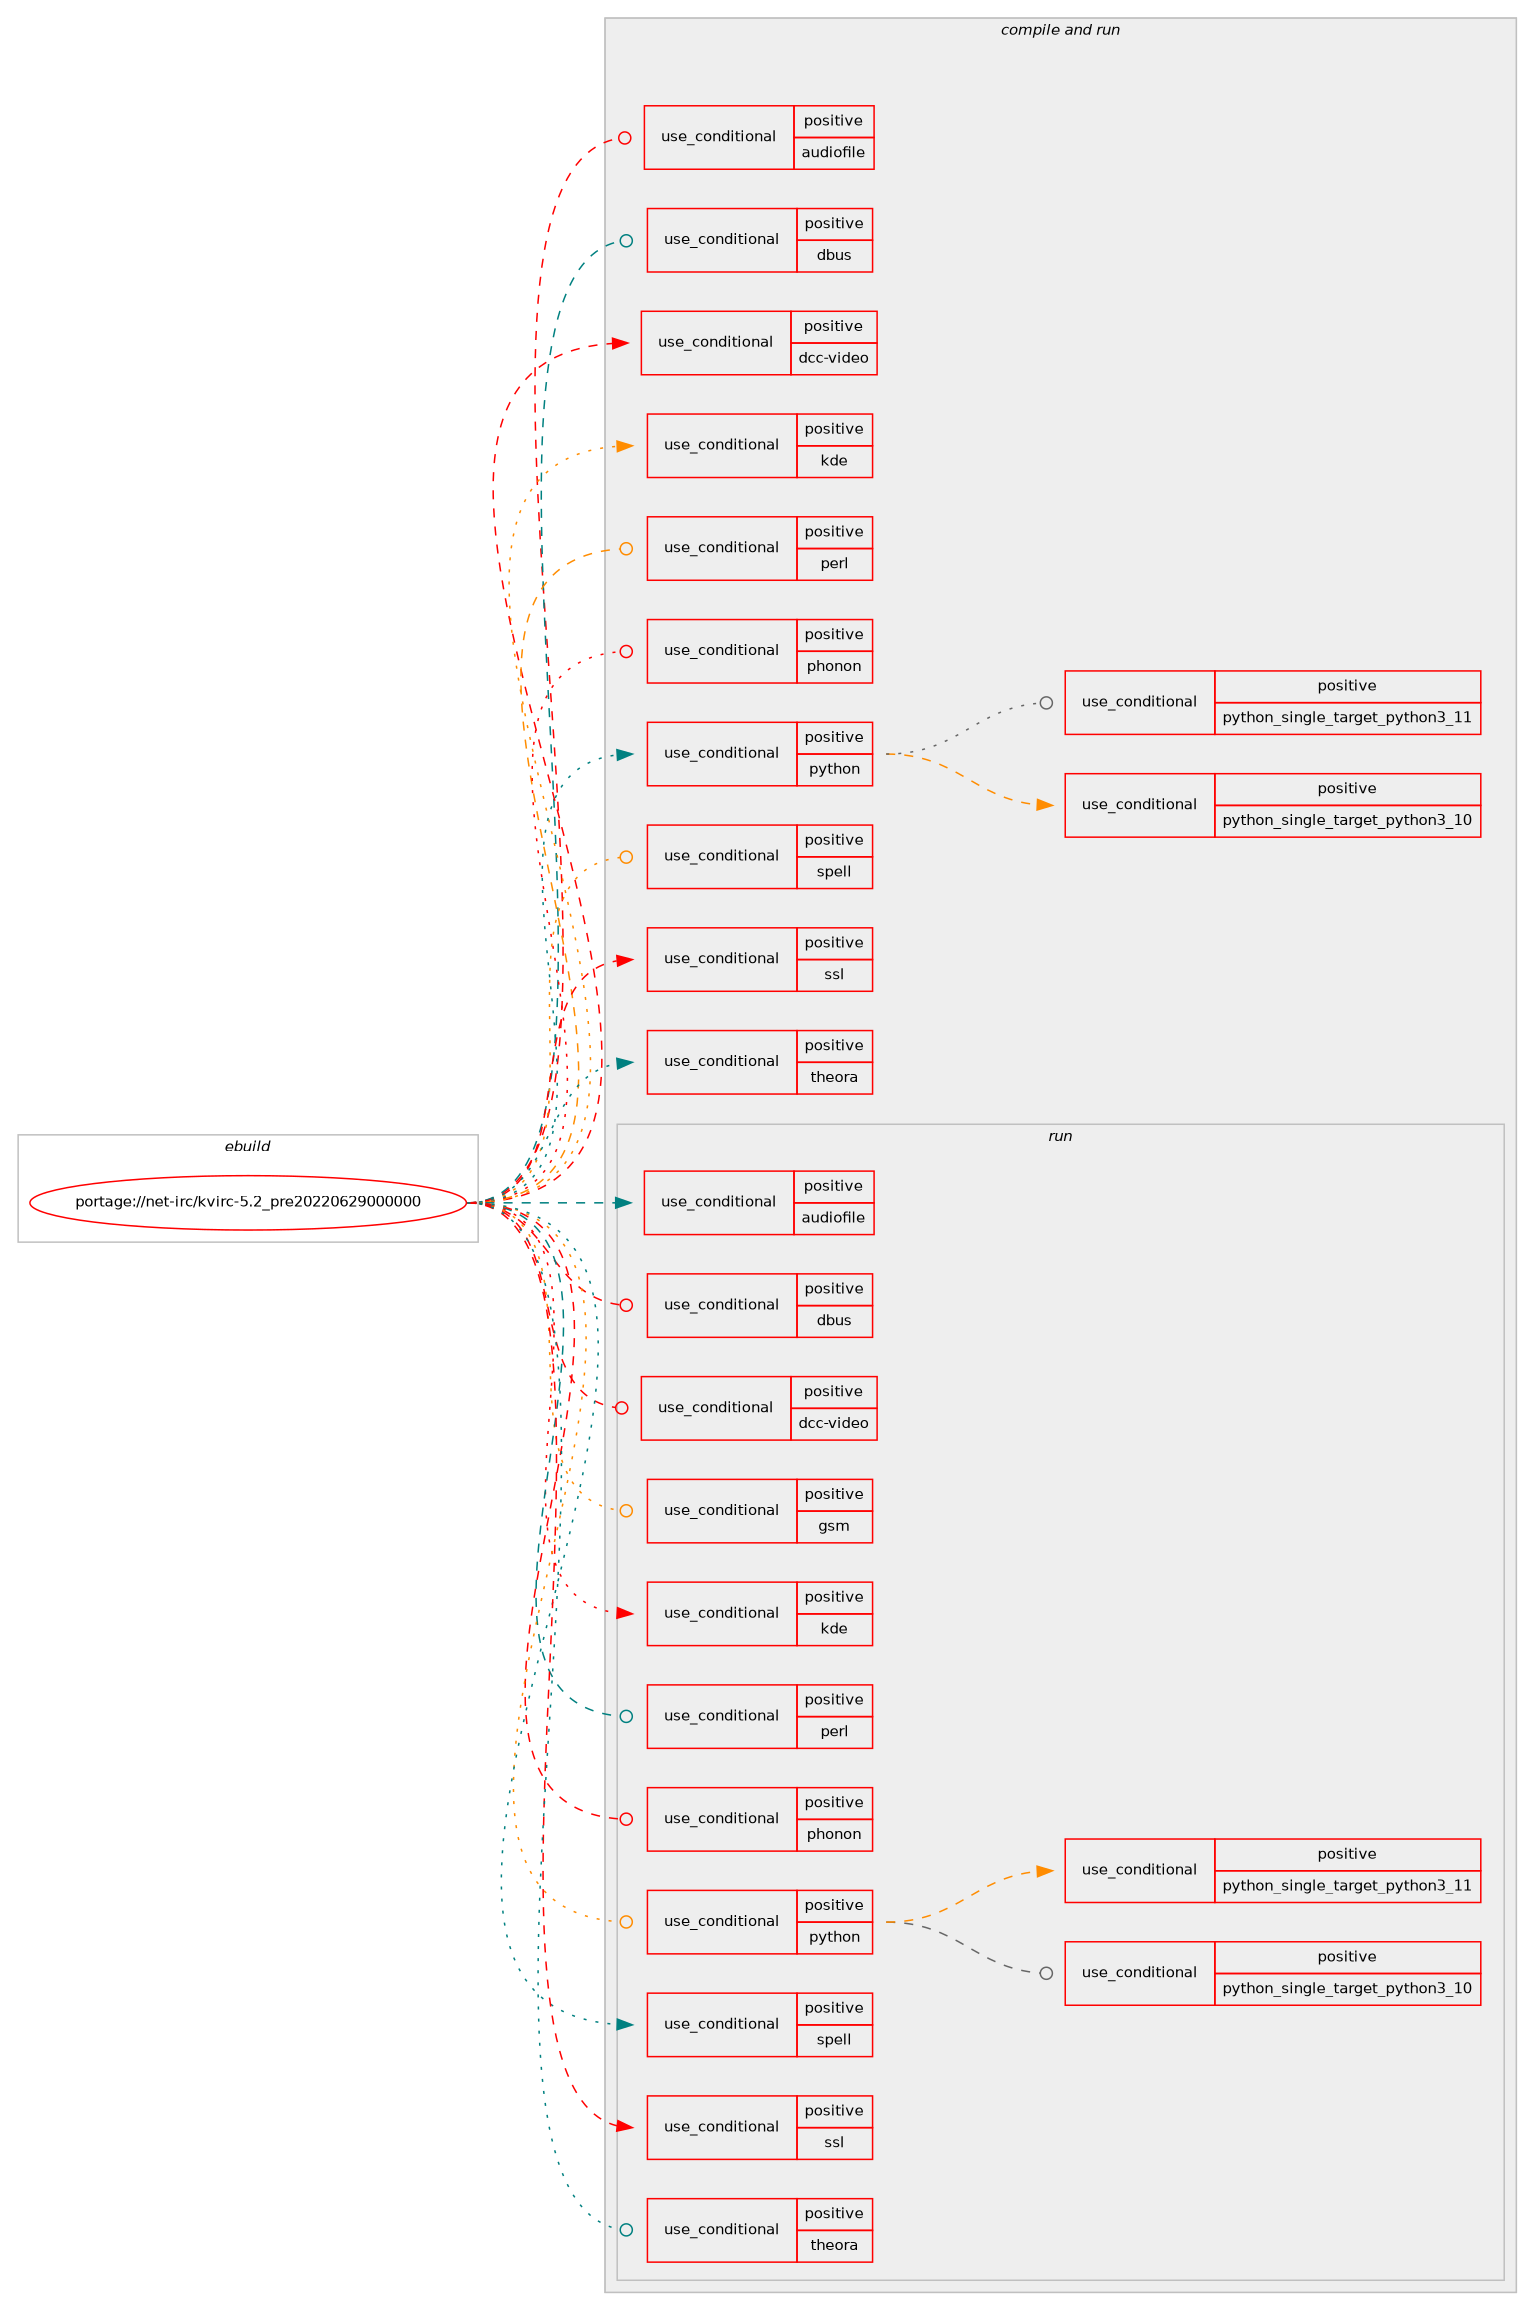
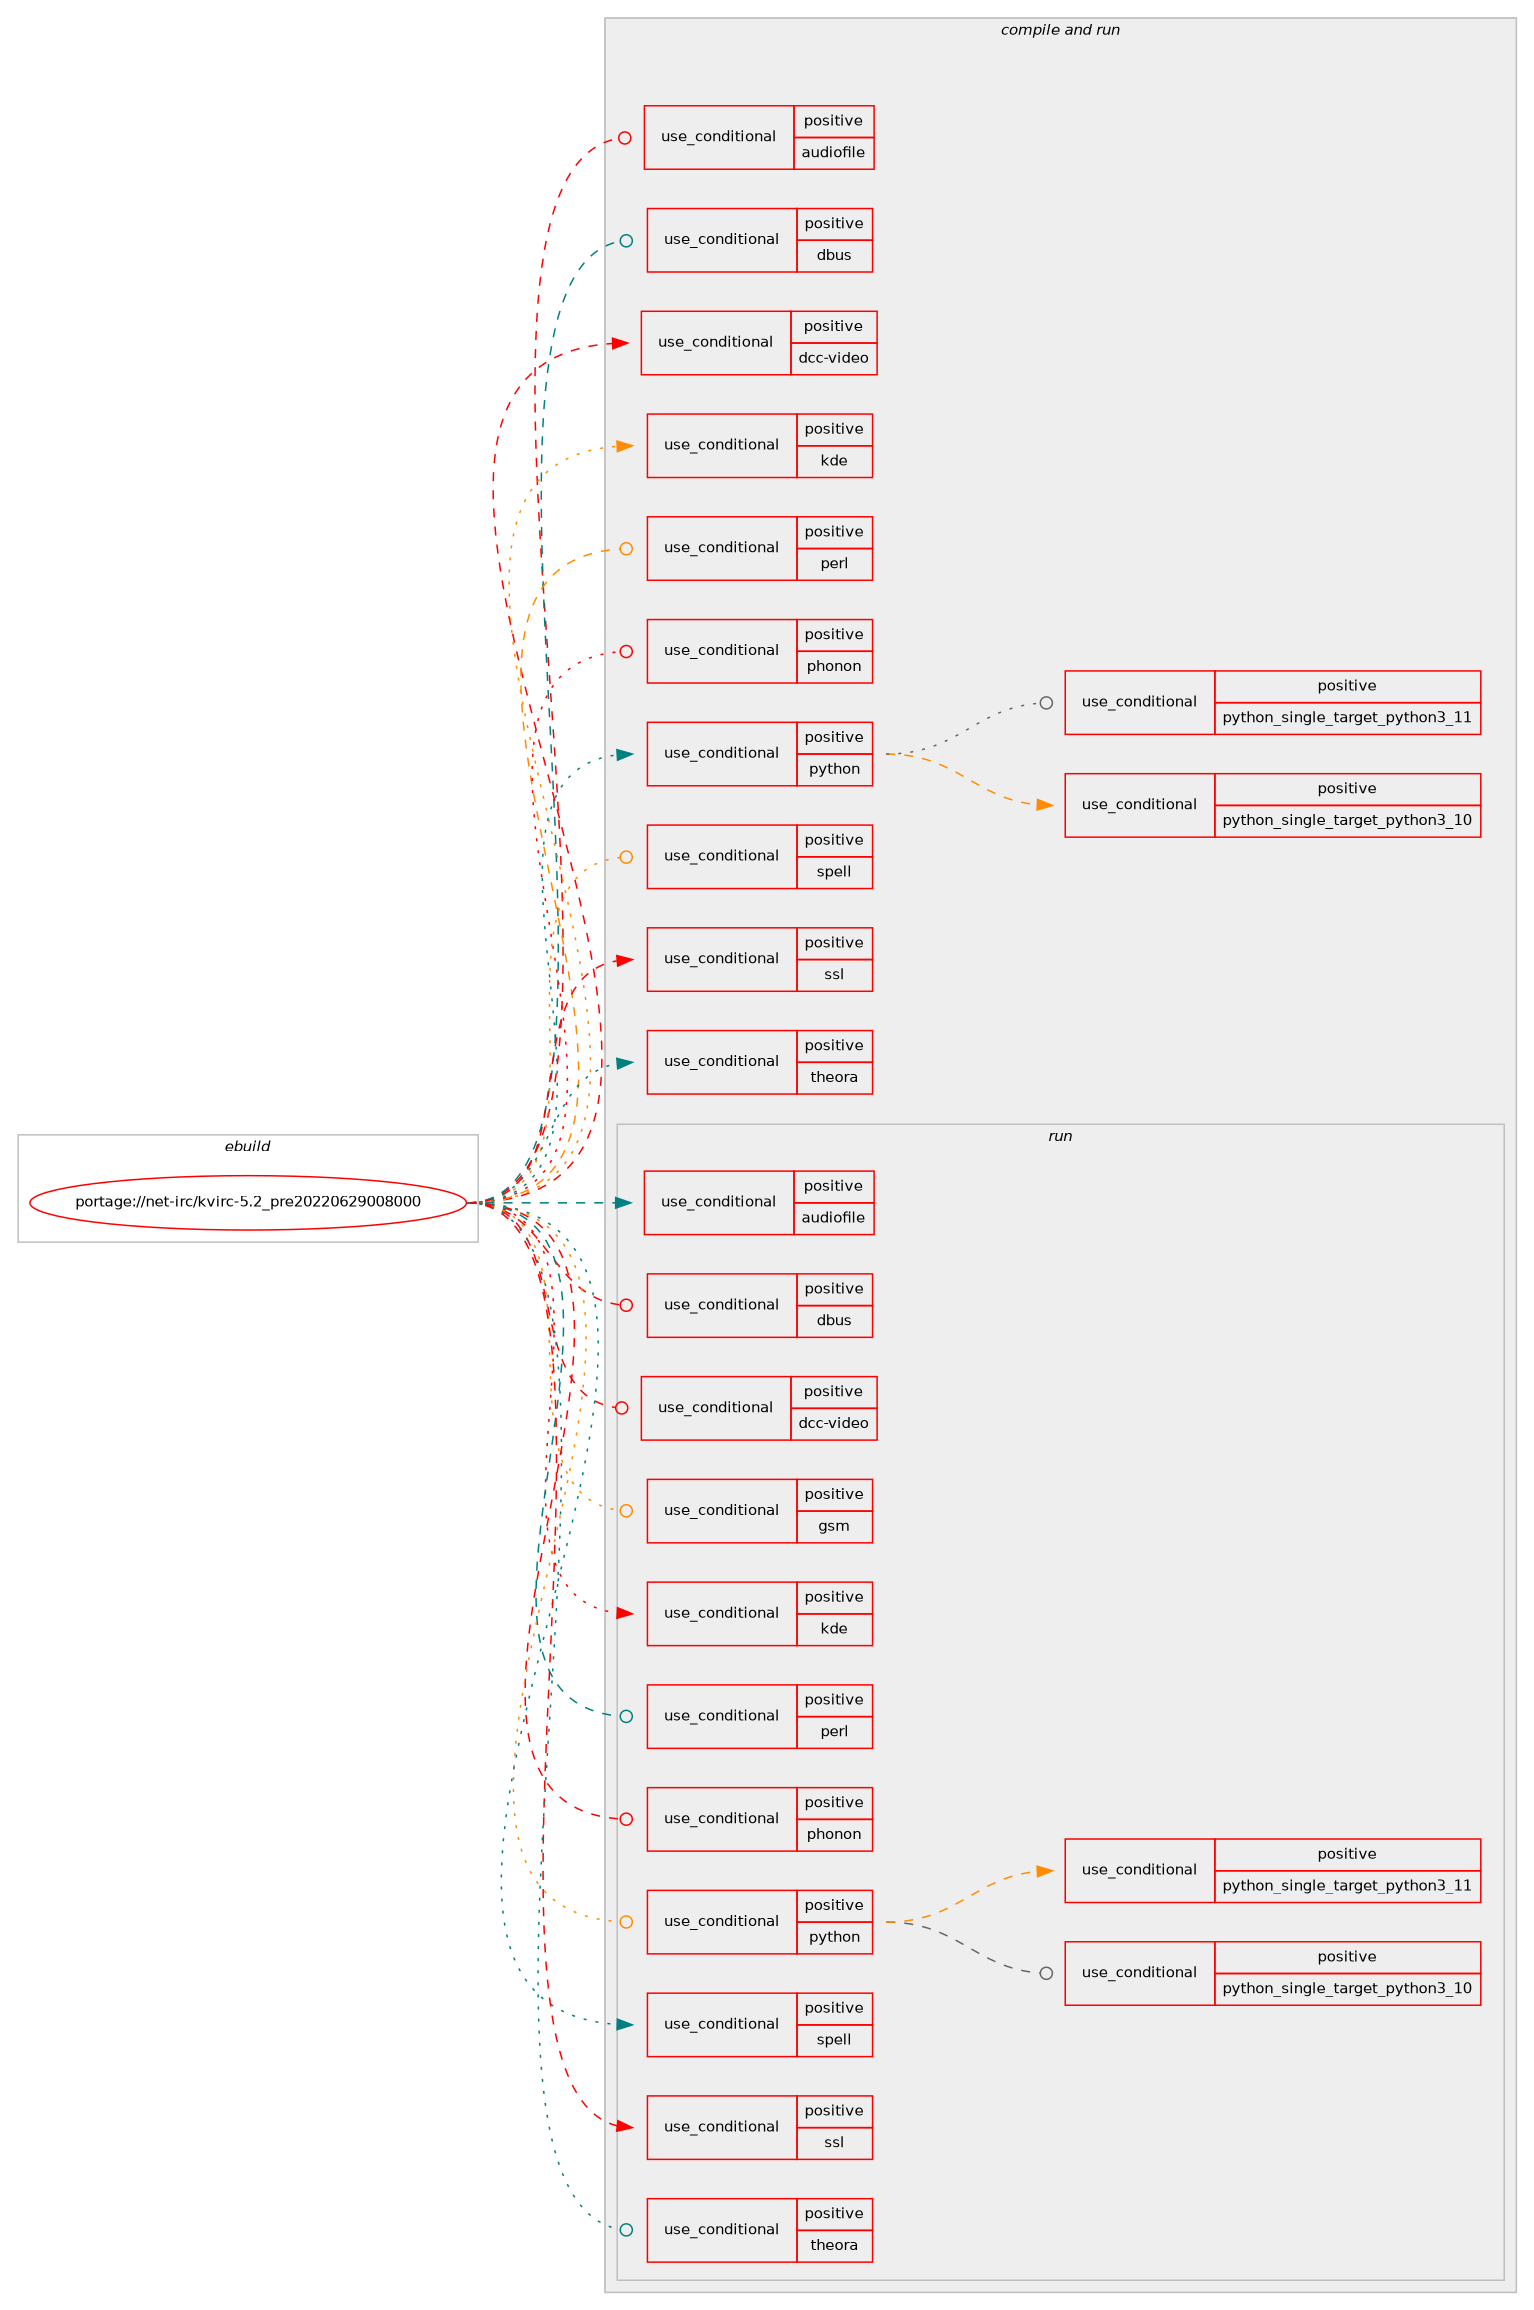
(248, 1203) -> (248, 1203)
